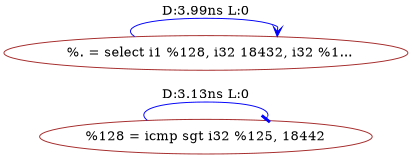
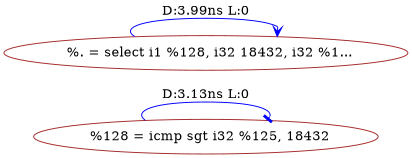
(206, 137) -> (206, 137)
